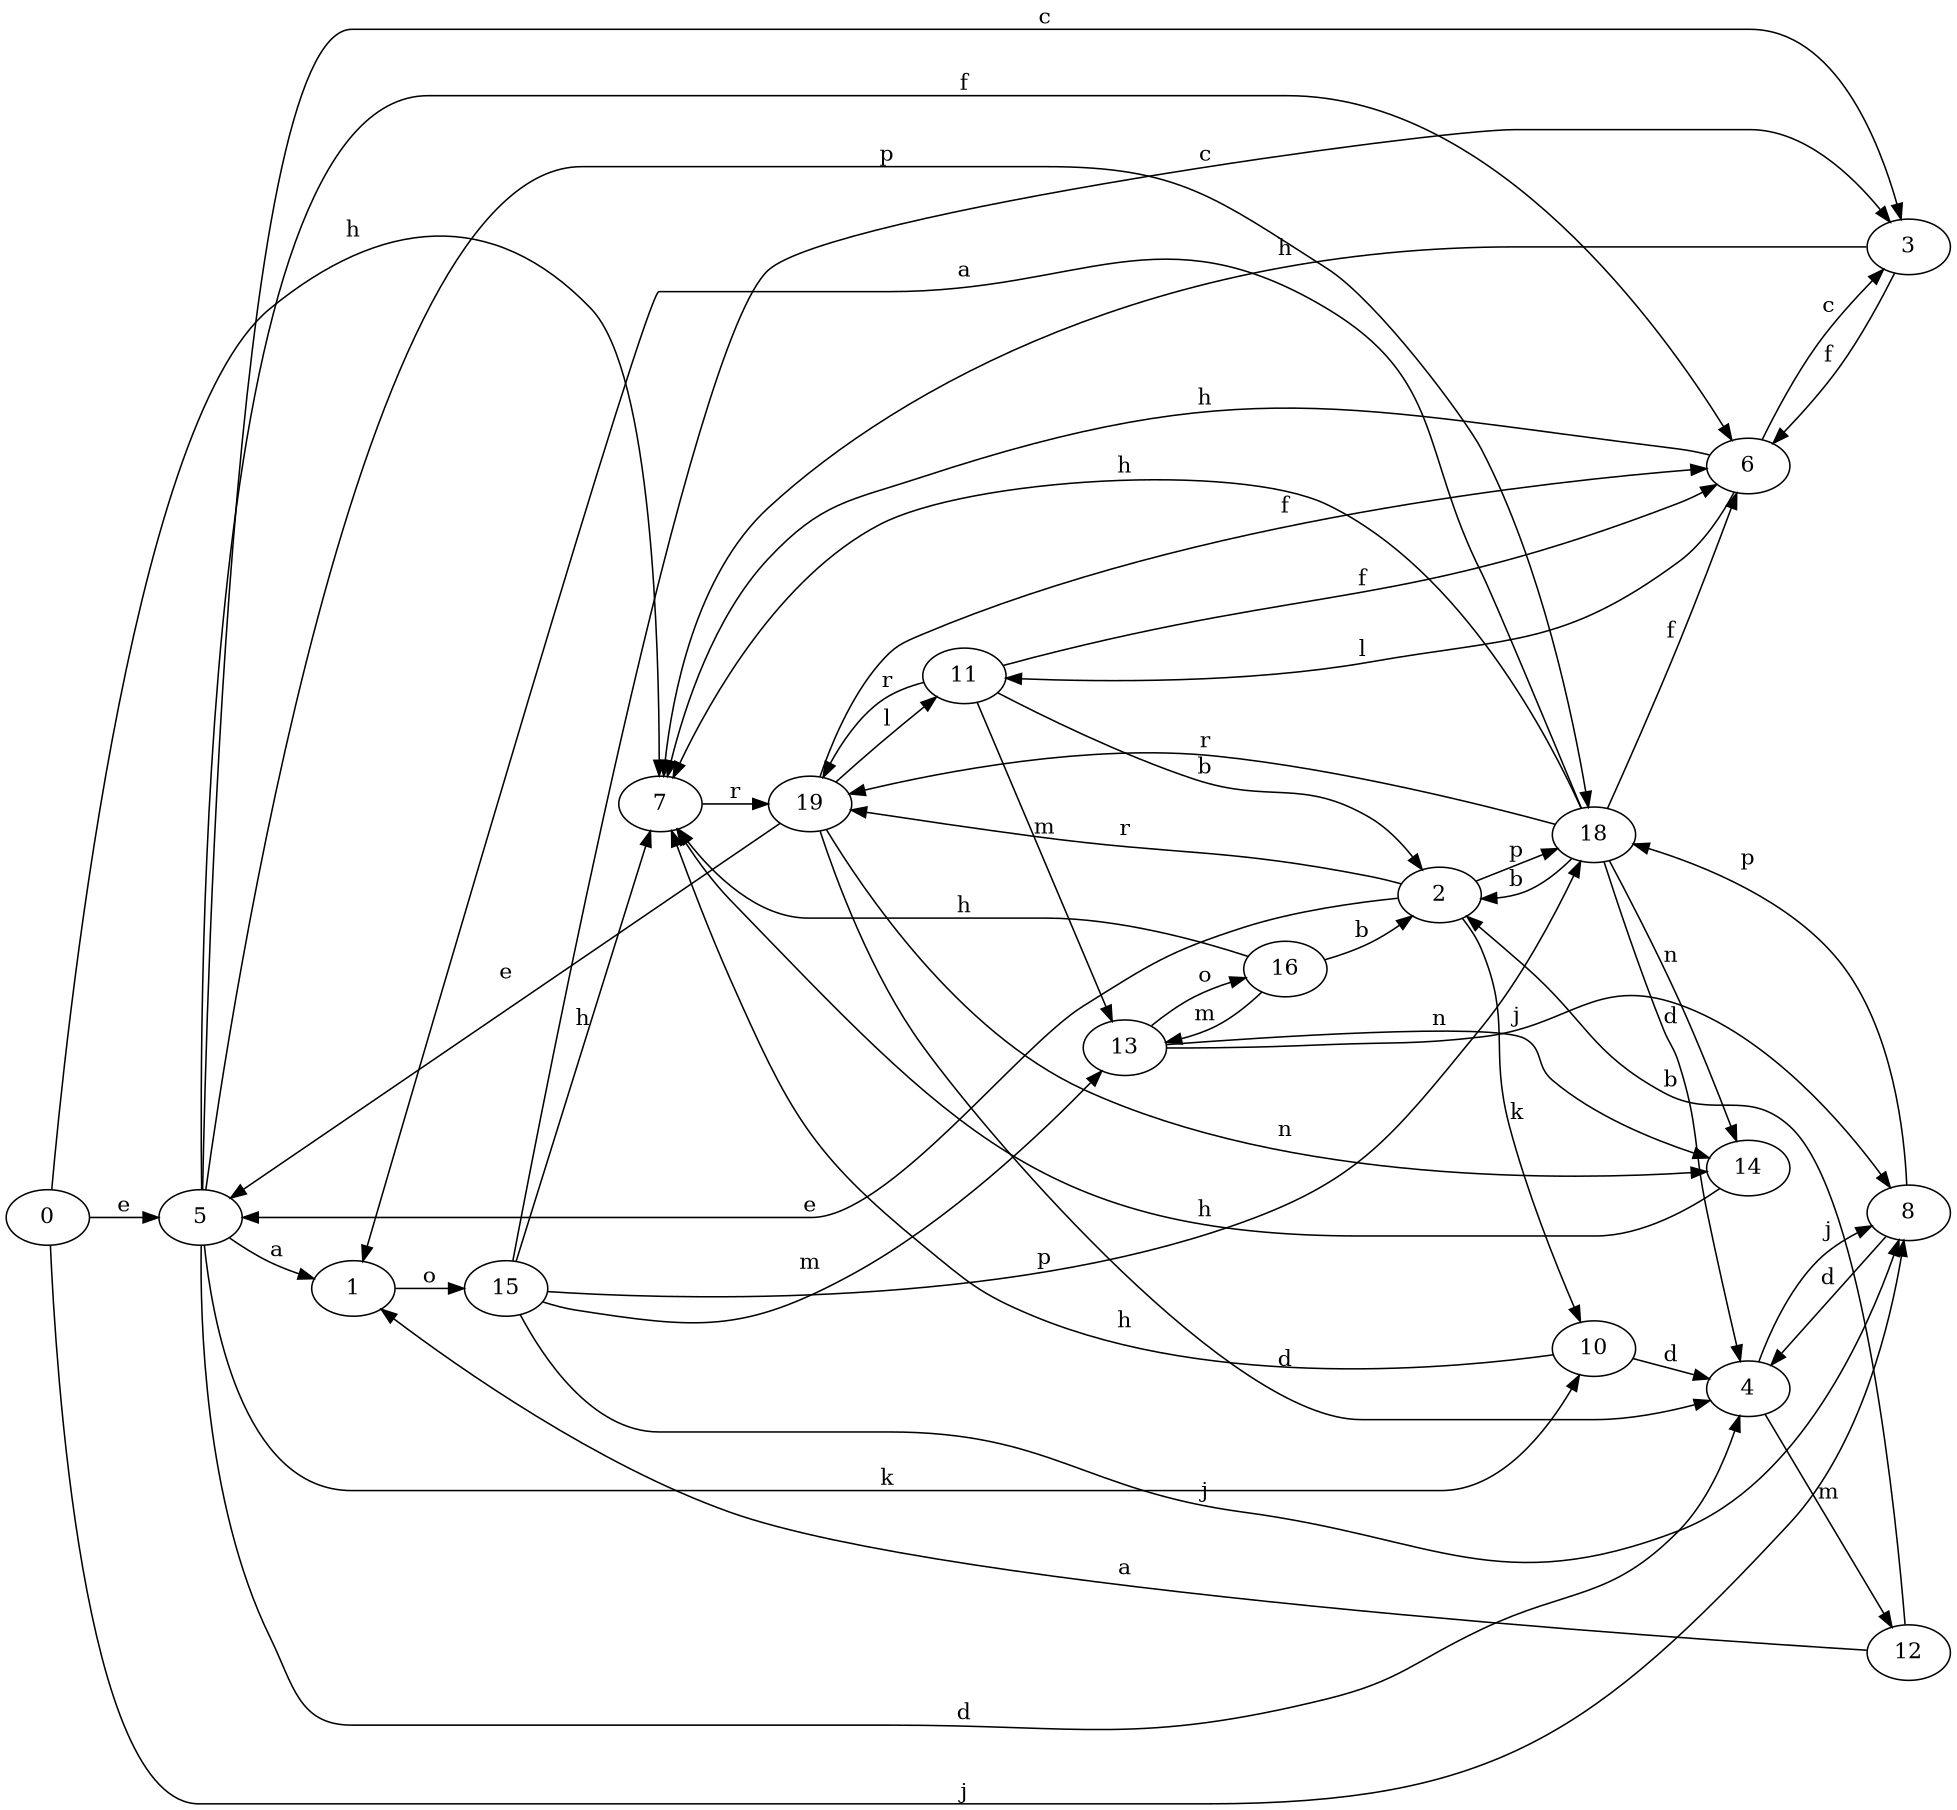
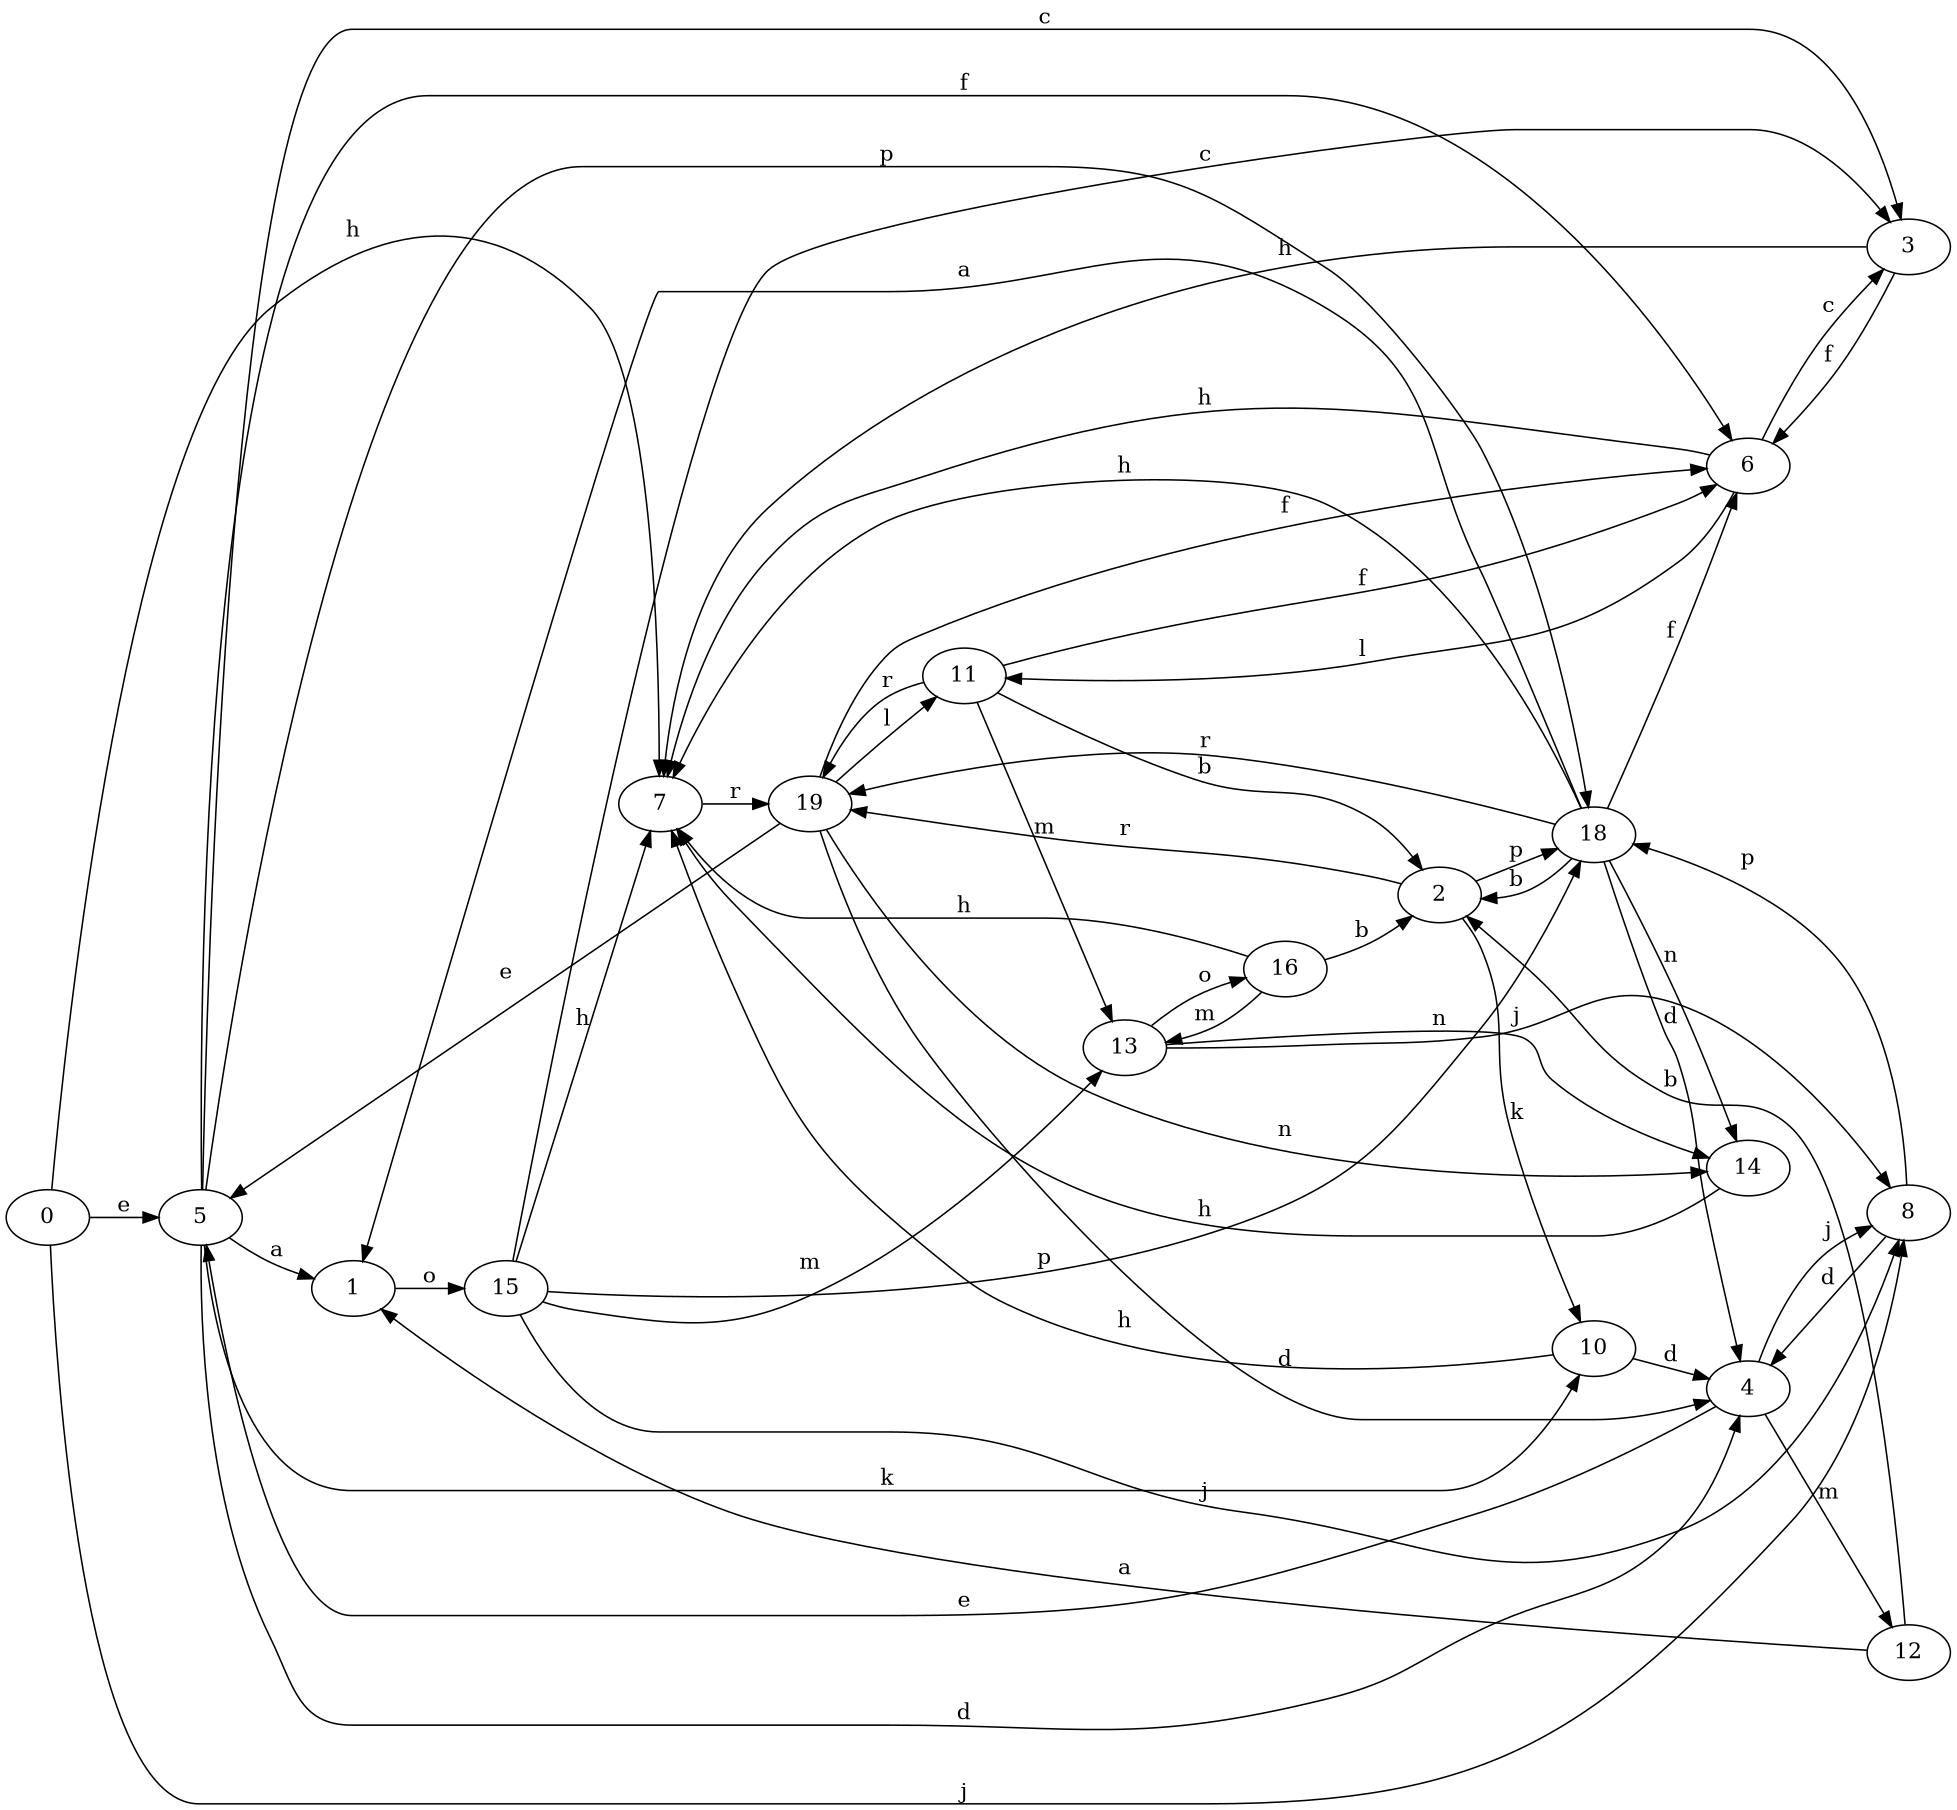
(897, 1175) -> (854, 1616)
